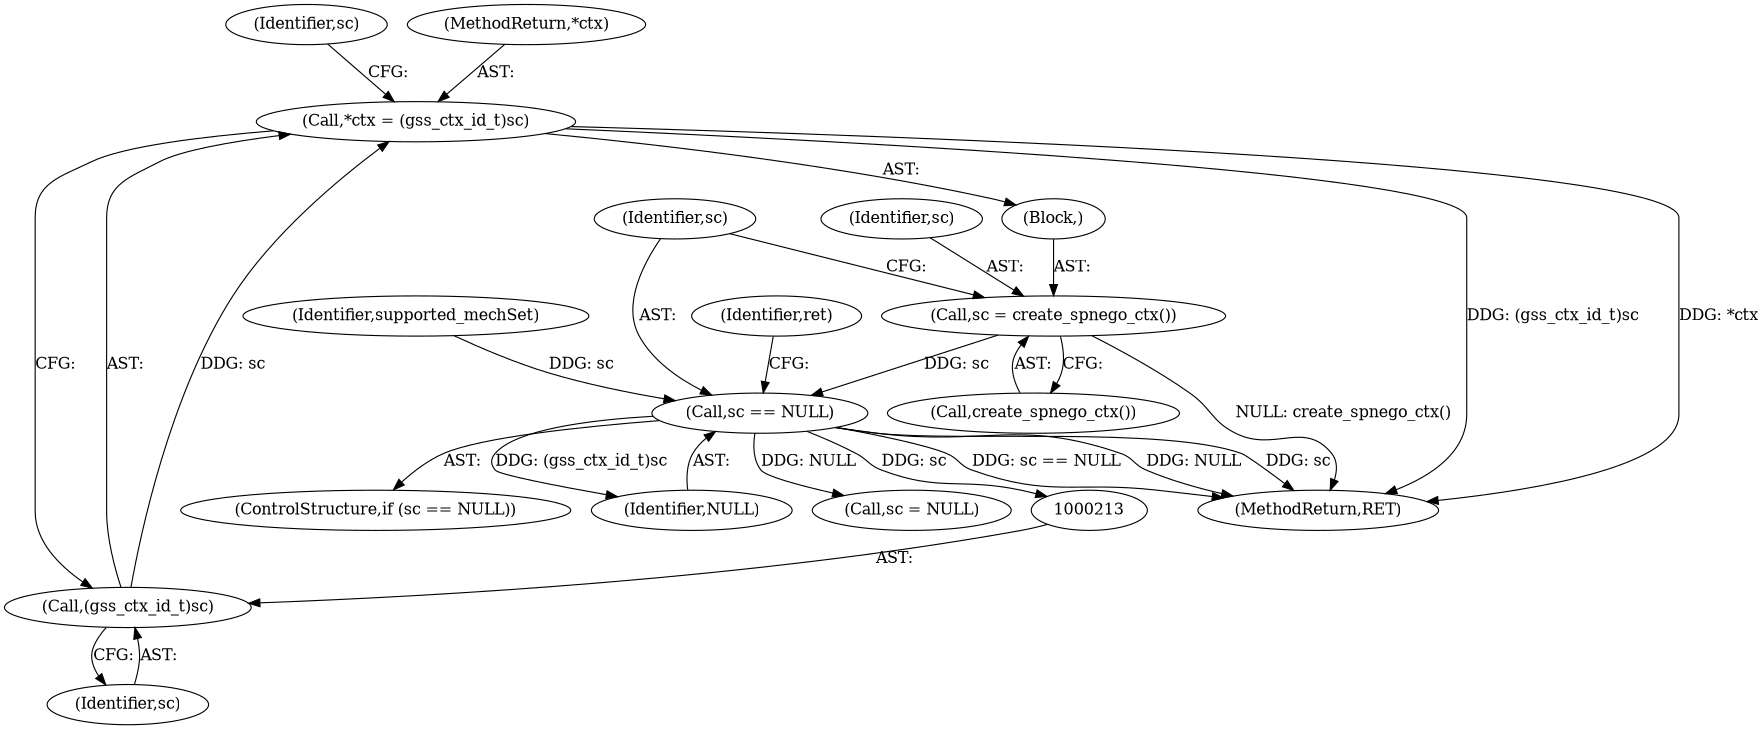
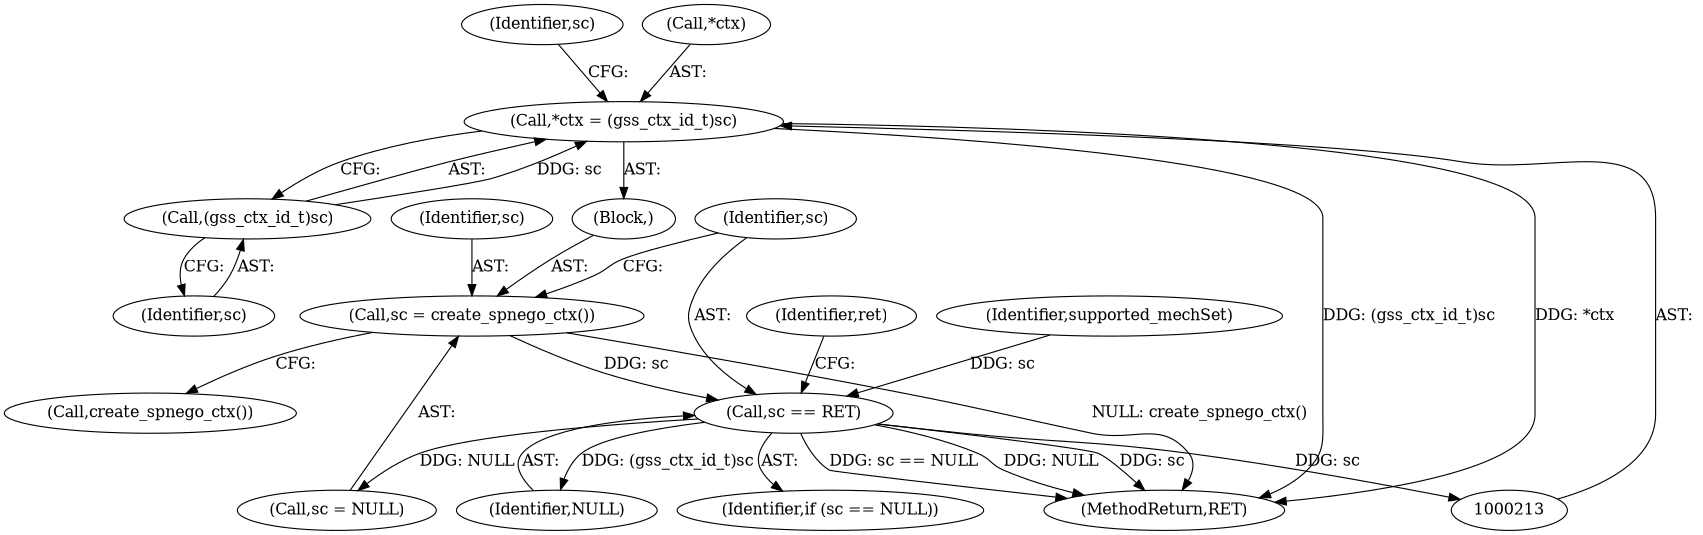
(526, 25) -> (706, 25)
(1012, 368) -> (401, 418)
(760, 413) -> (794, 413)
(376, 510) -> (830, 510)
(655, 578) -> (1408, 155)
